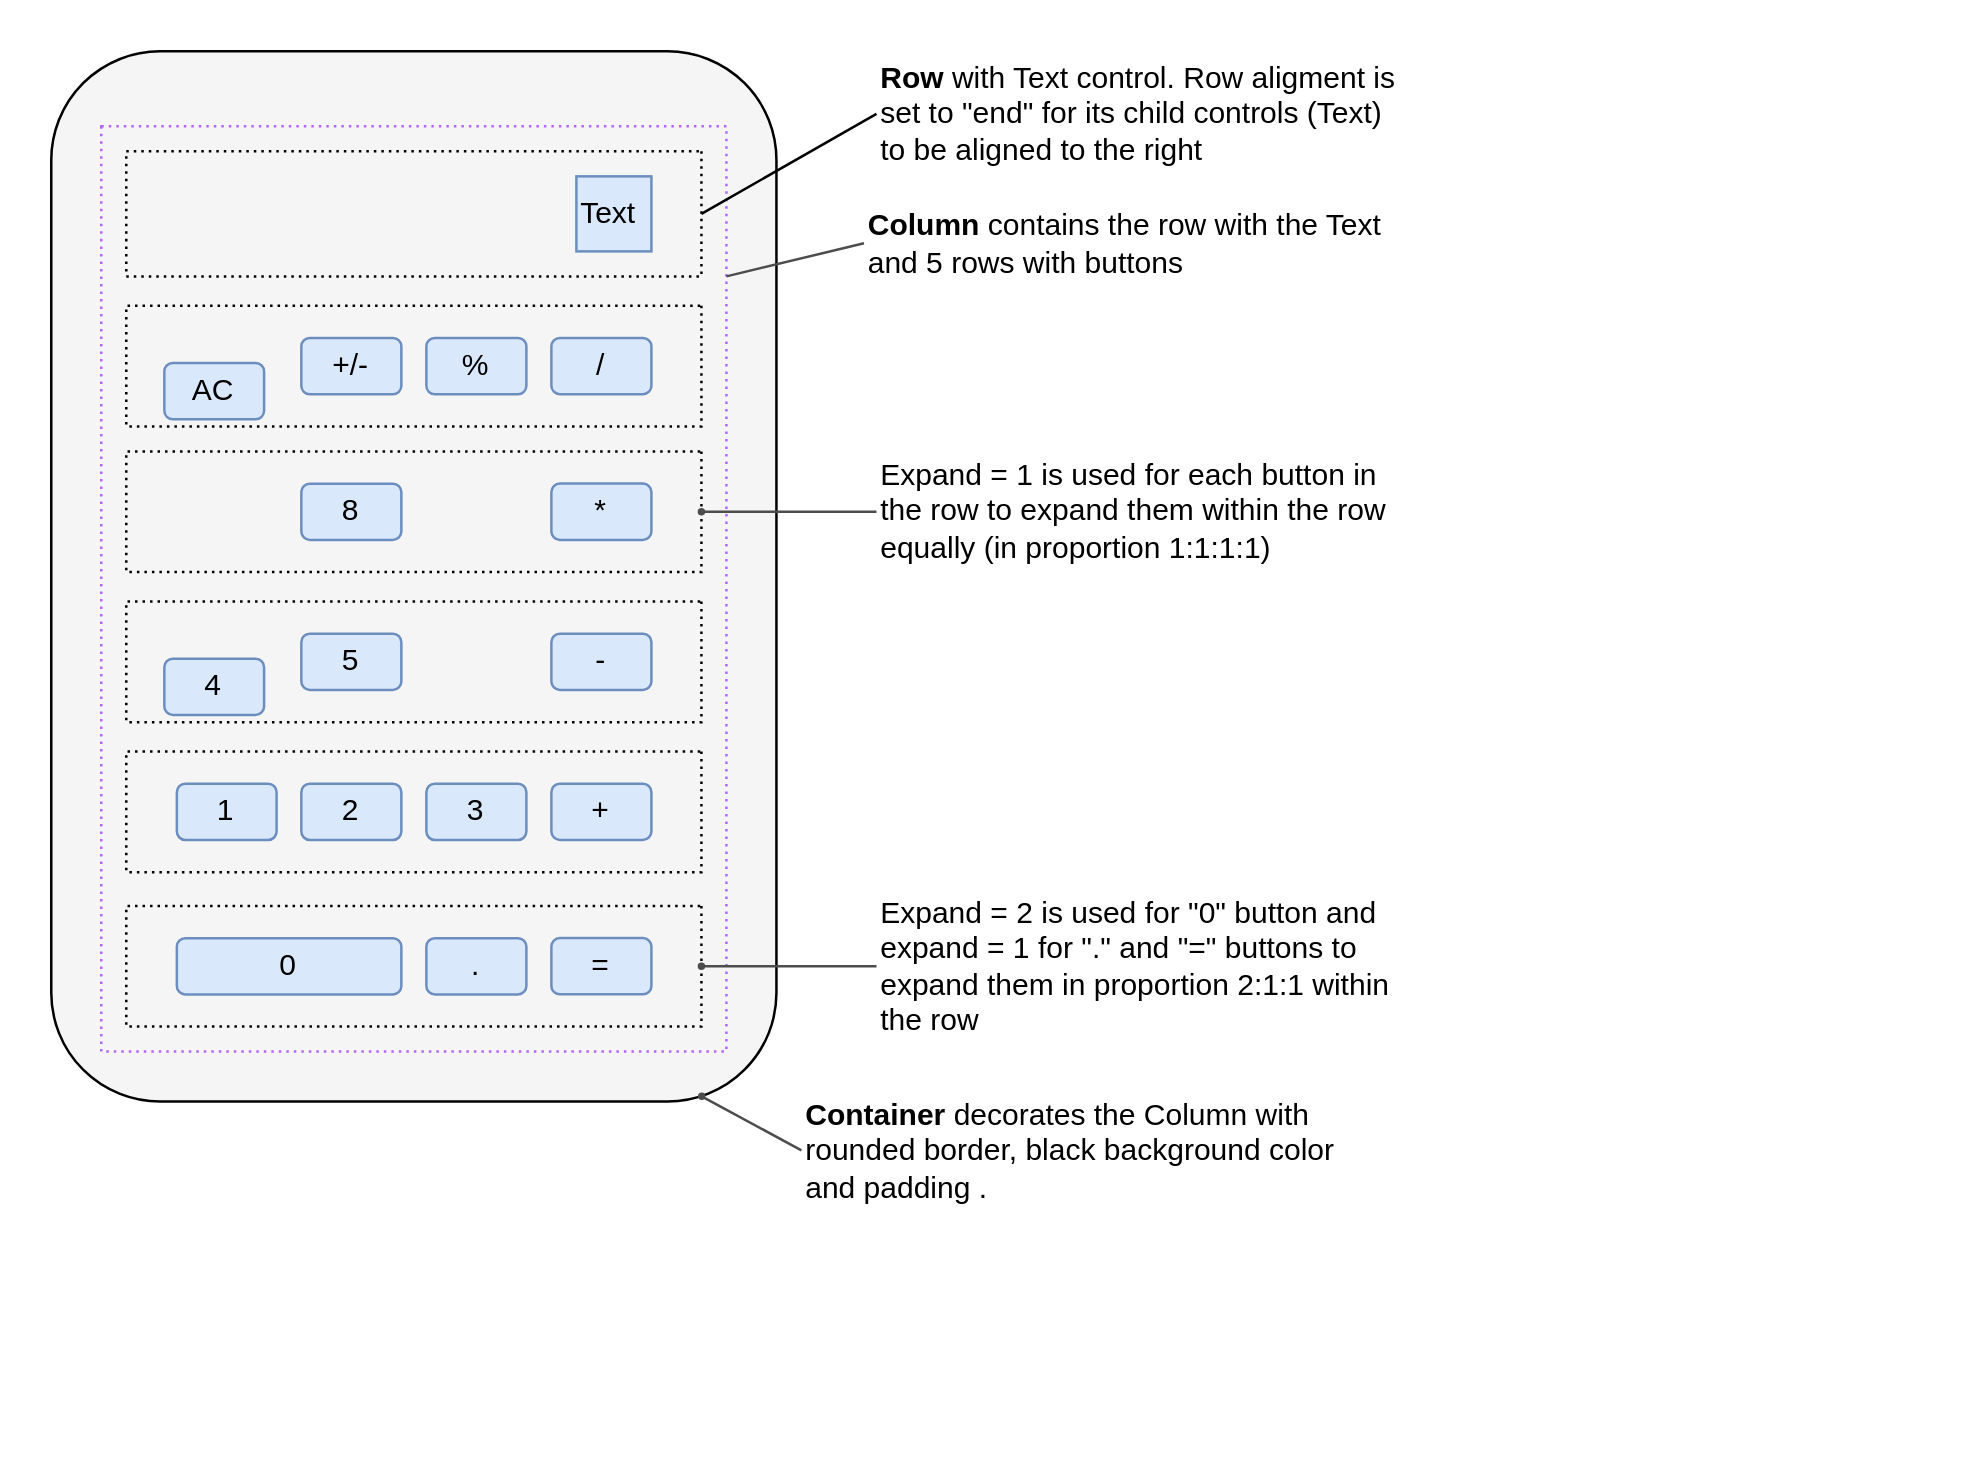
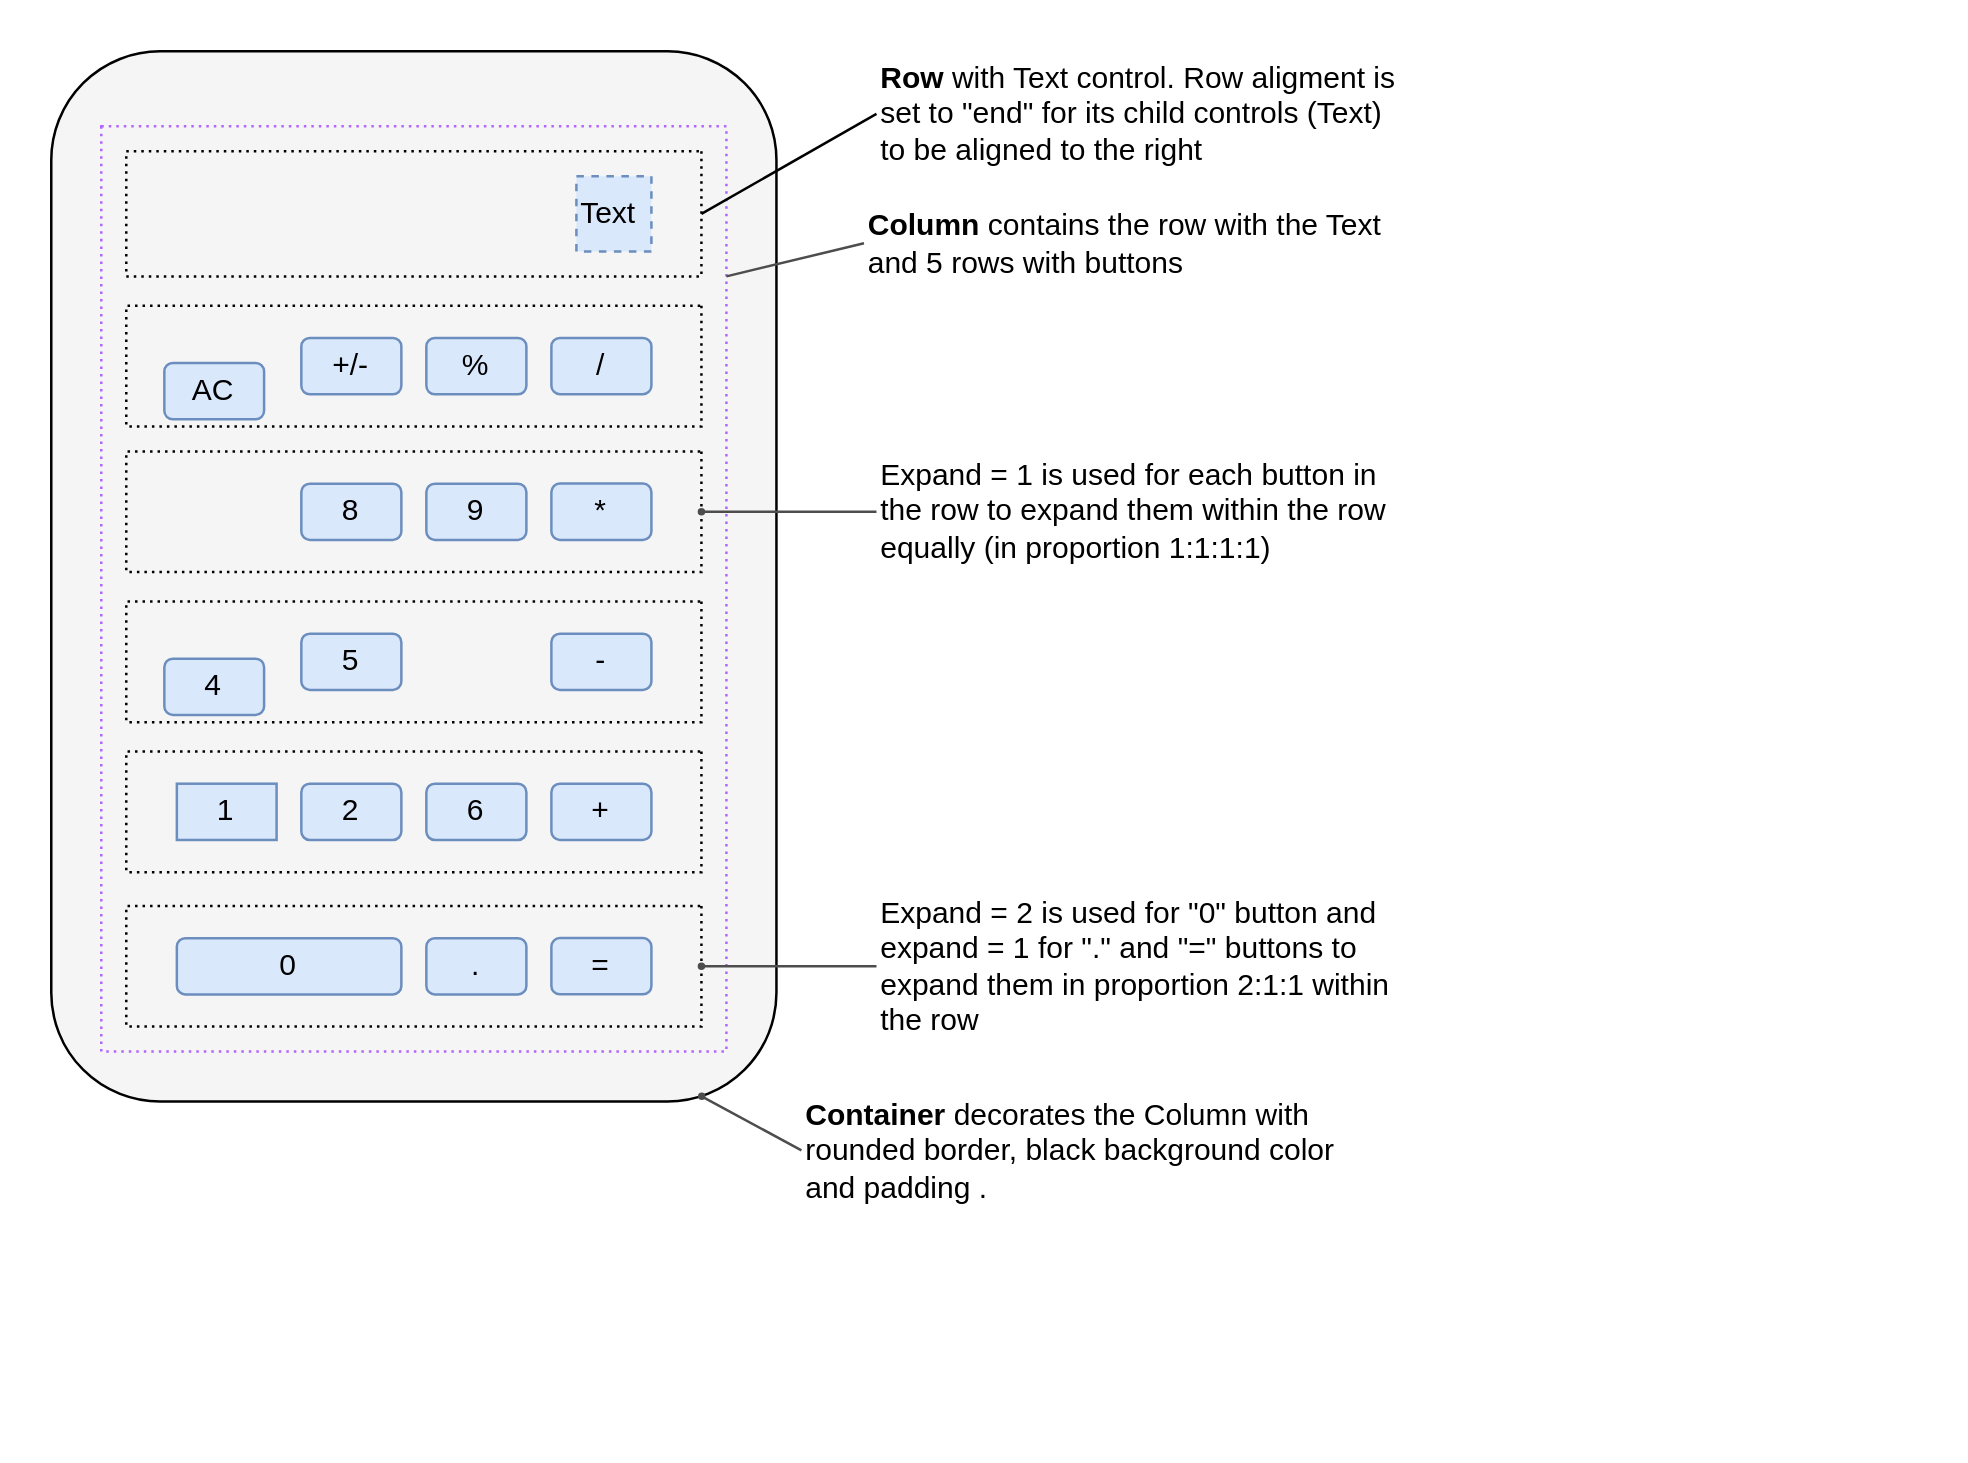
(614, 214) -> (614, 214)
none -> (476, 512)
(476, 811) -> (476, 811)
(227, 812) -> (227, 812)
